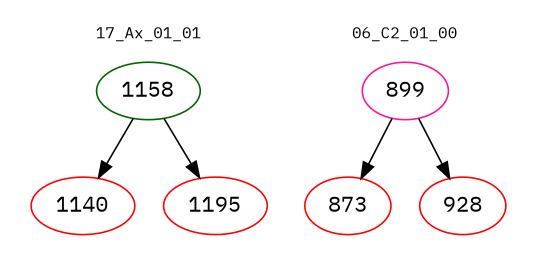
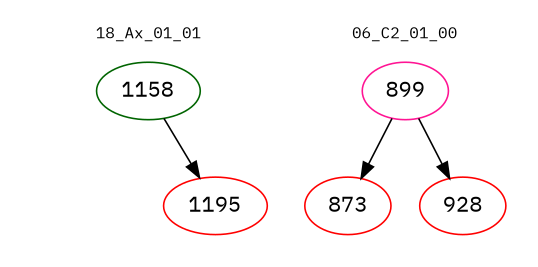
(149, 34) -> (149, 34)
(83, 206) -> none
